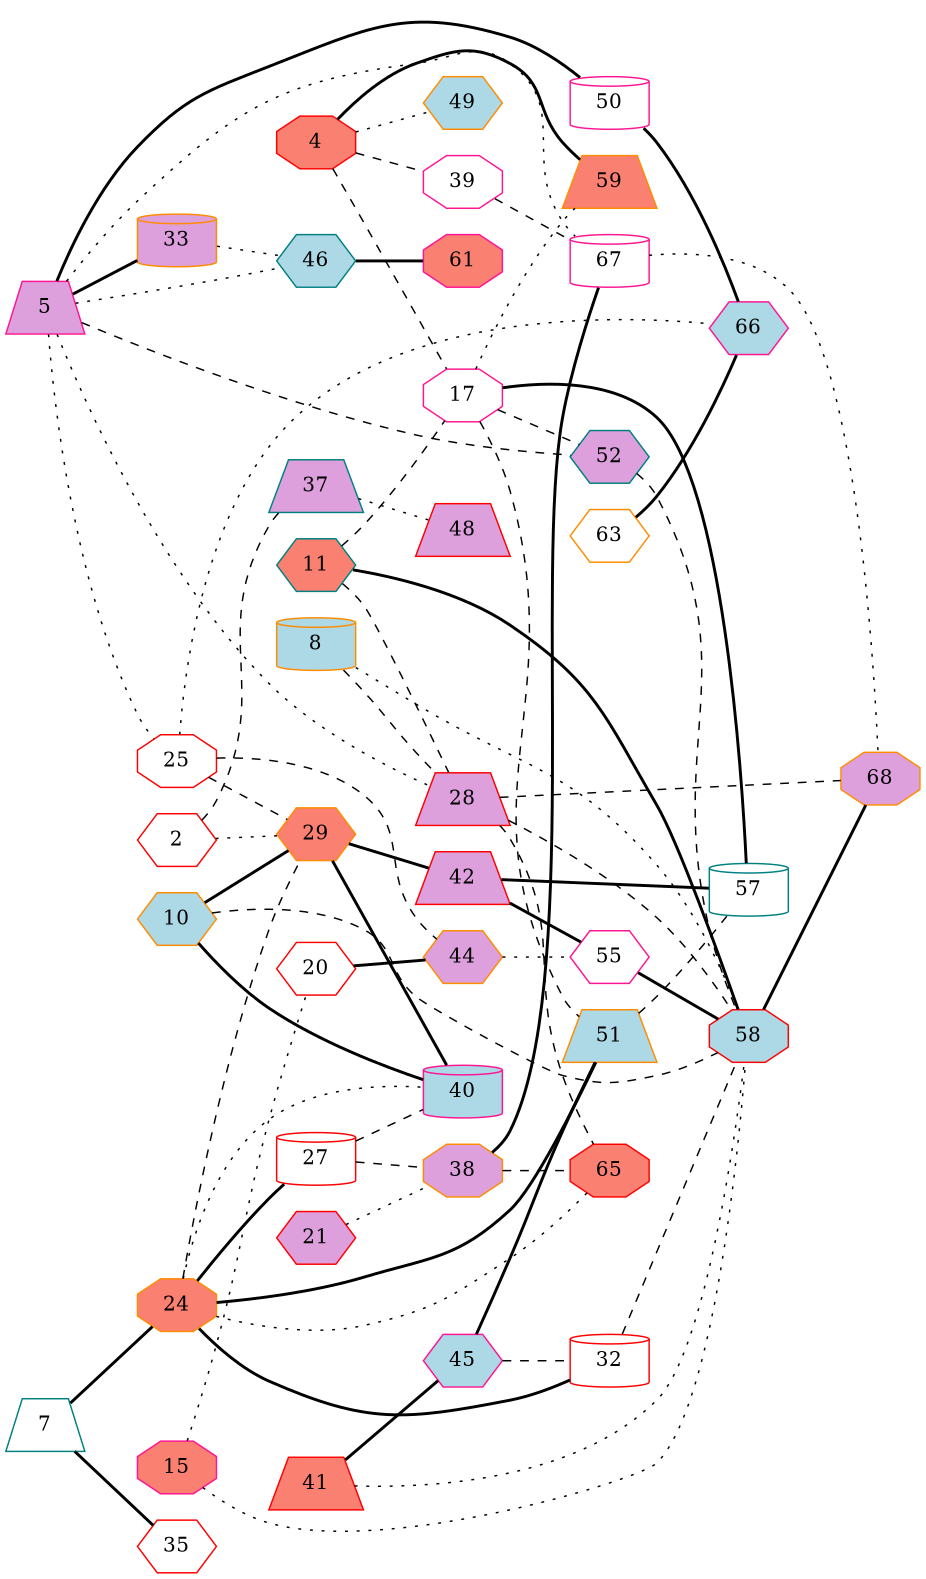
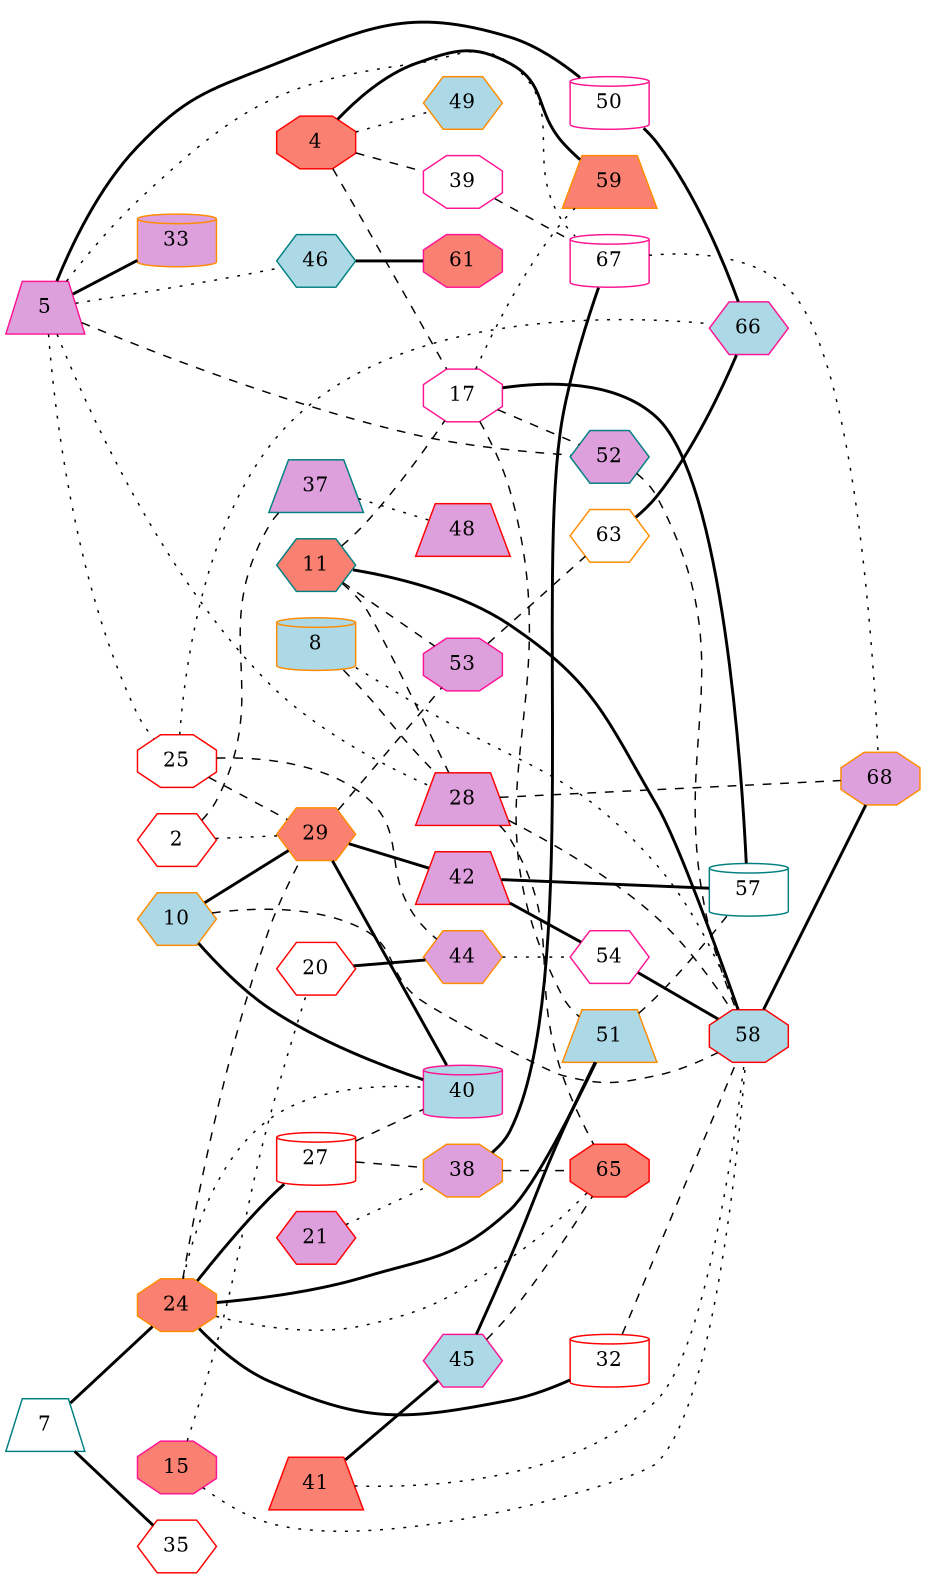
(249, 251) -> none
none -> (463, 665)
(610, 957) -> (610, 957)
(536, 1361) -> (543, 1271)
